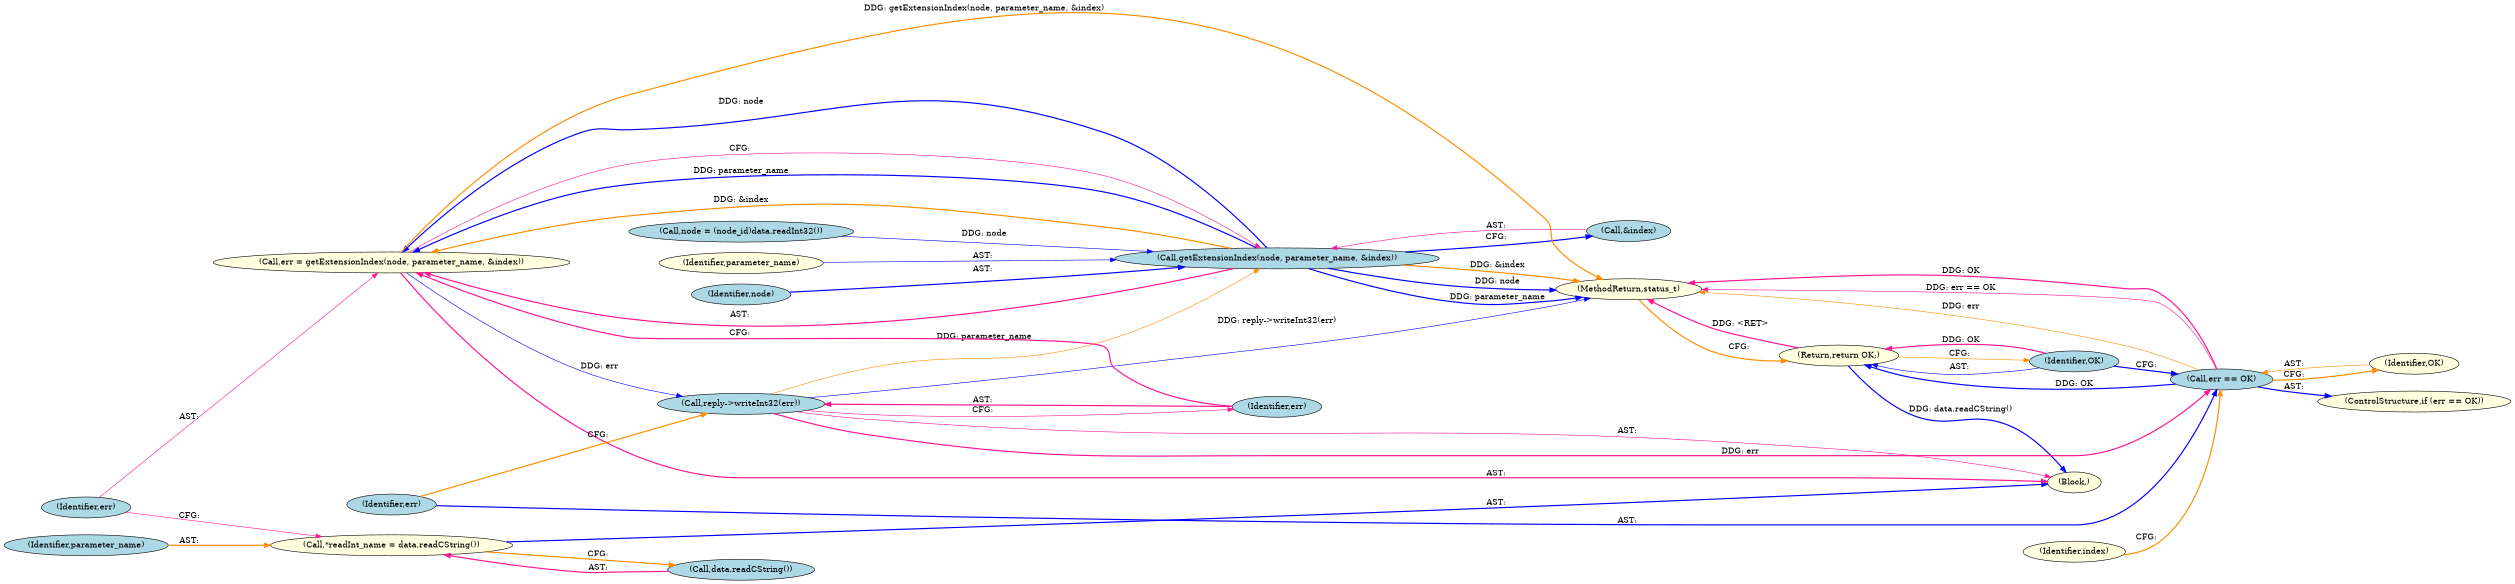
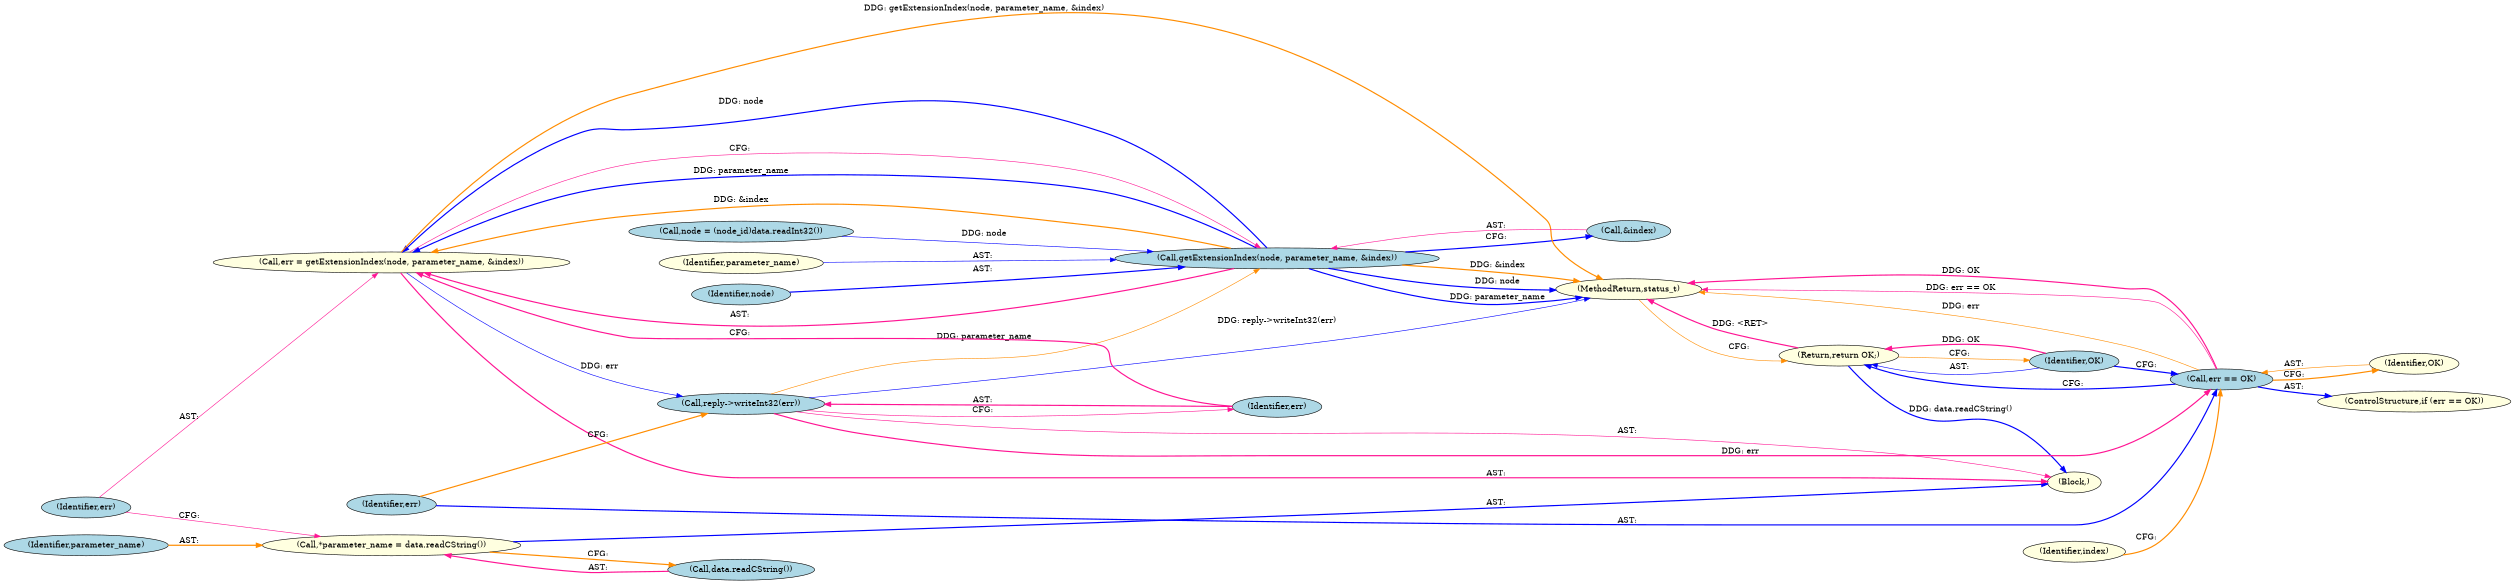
(1703, 348) -> (1703, 348)
(2074, 384) -> (2074, 384)
(392, 545) -> (392, 545)
